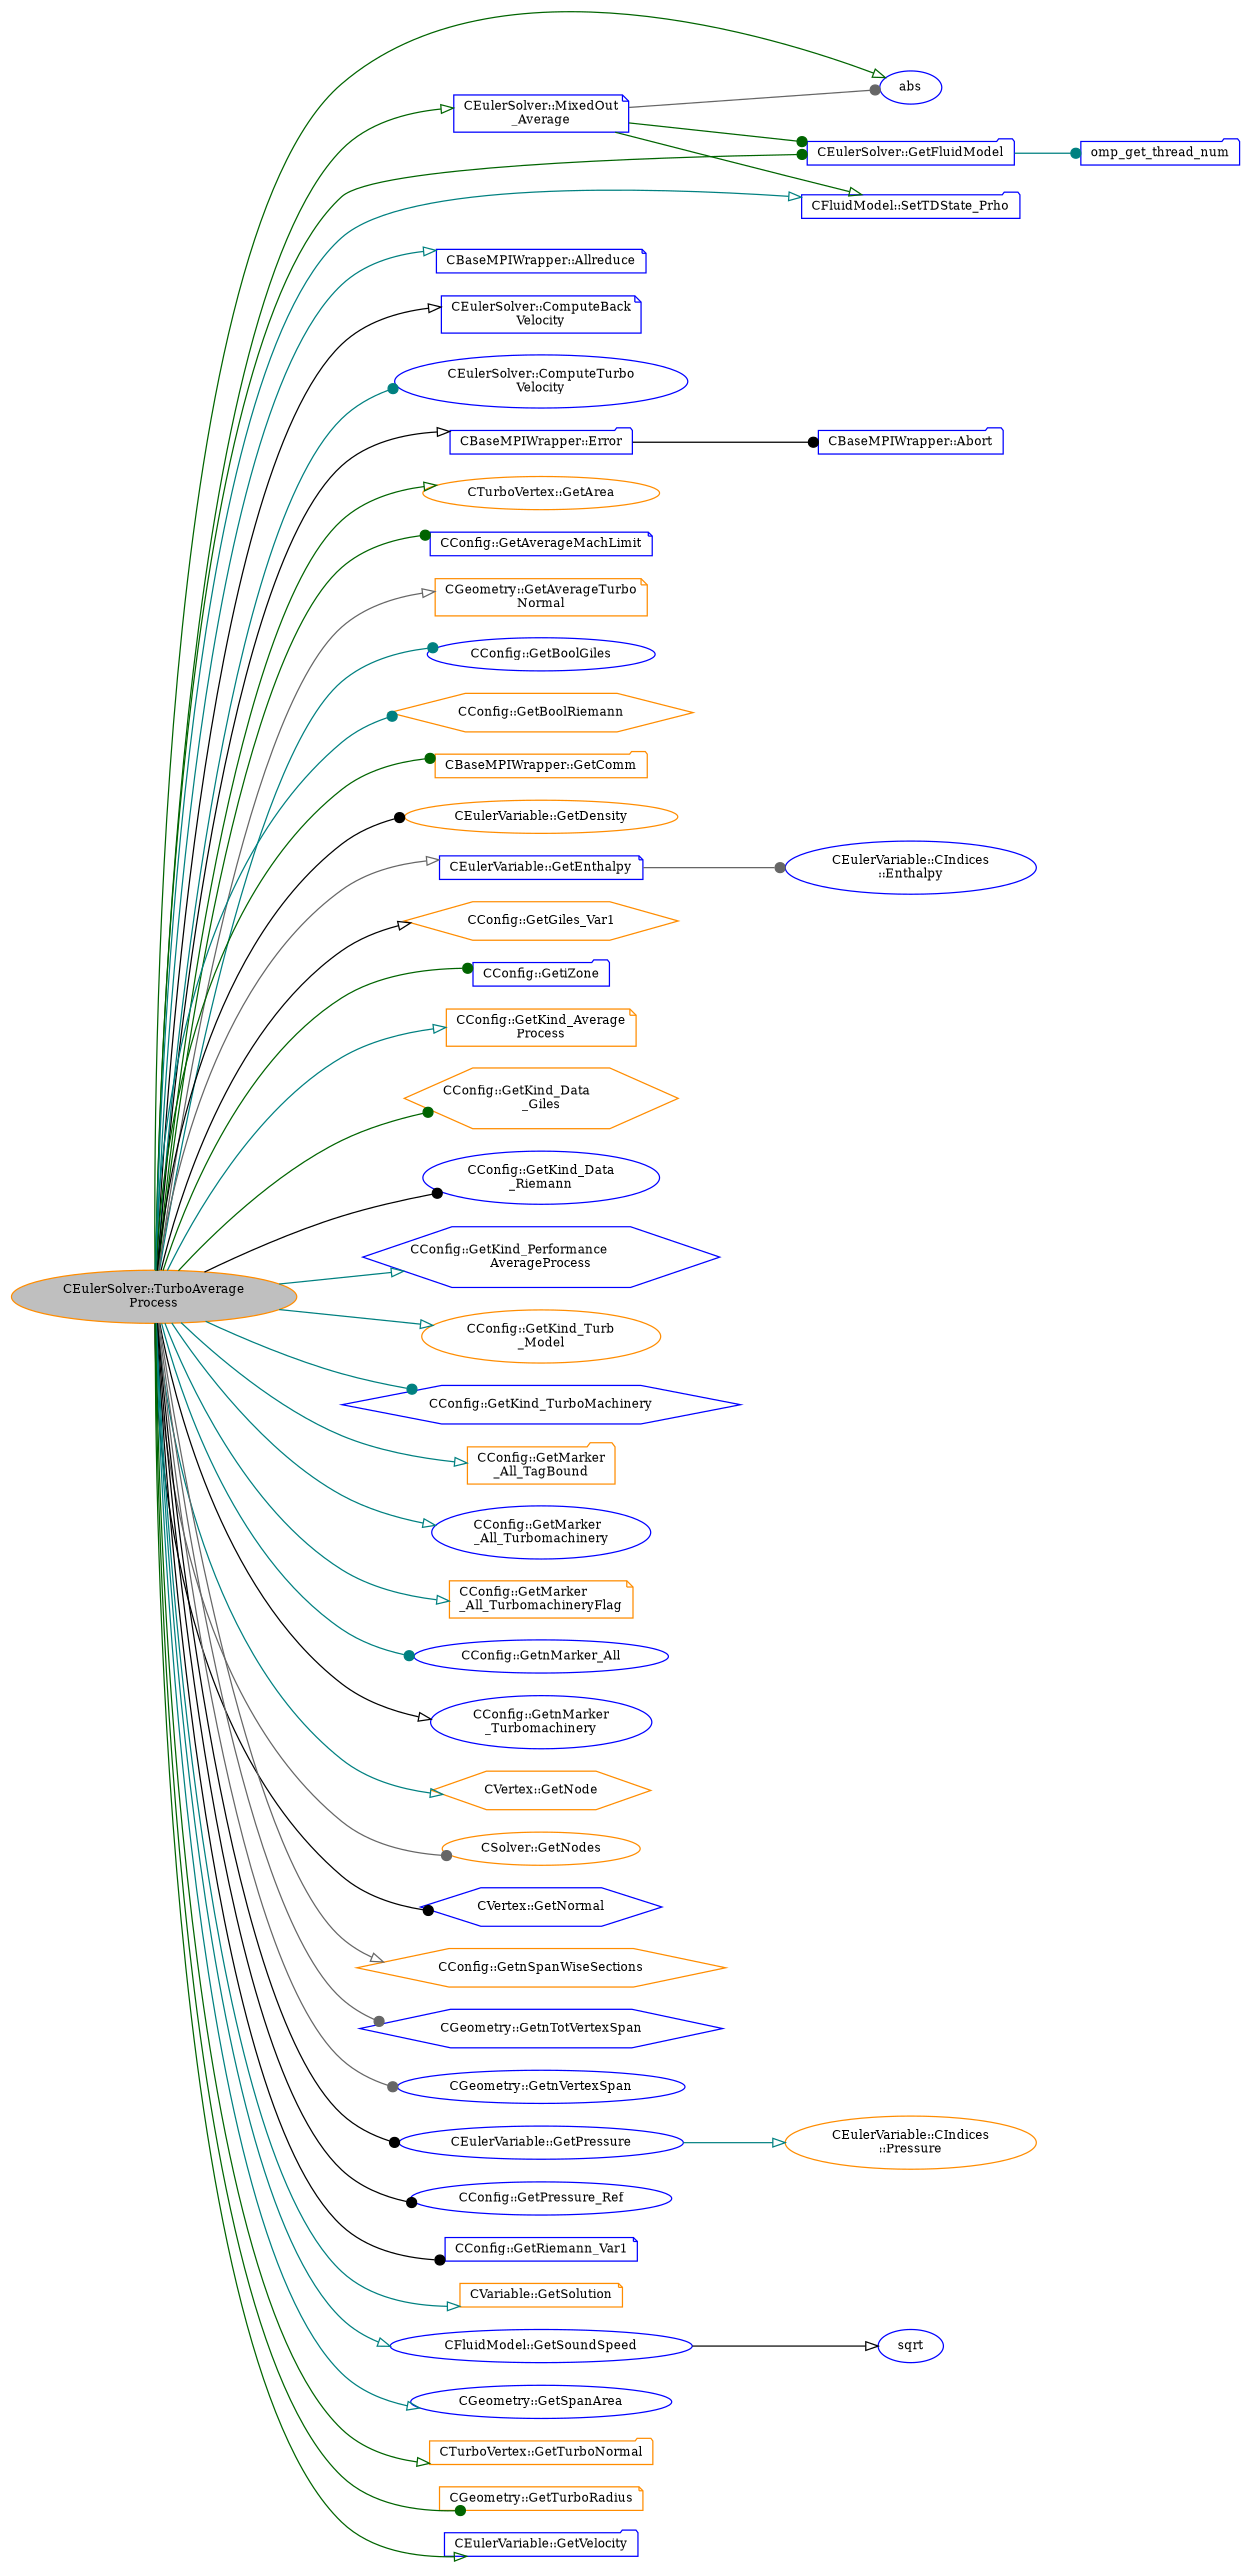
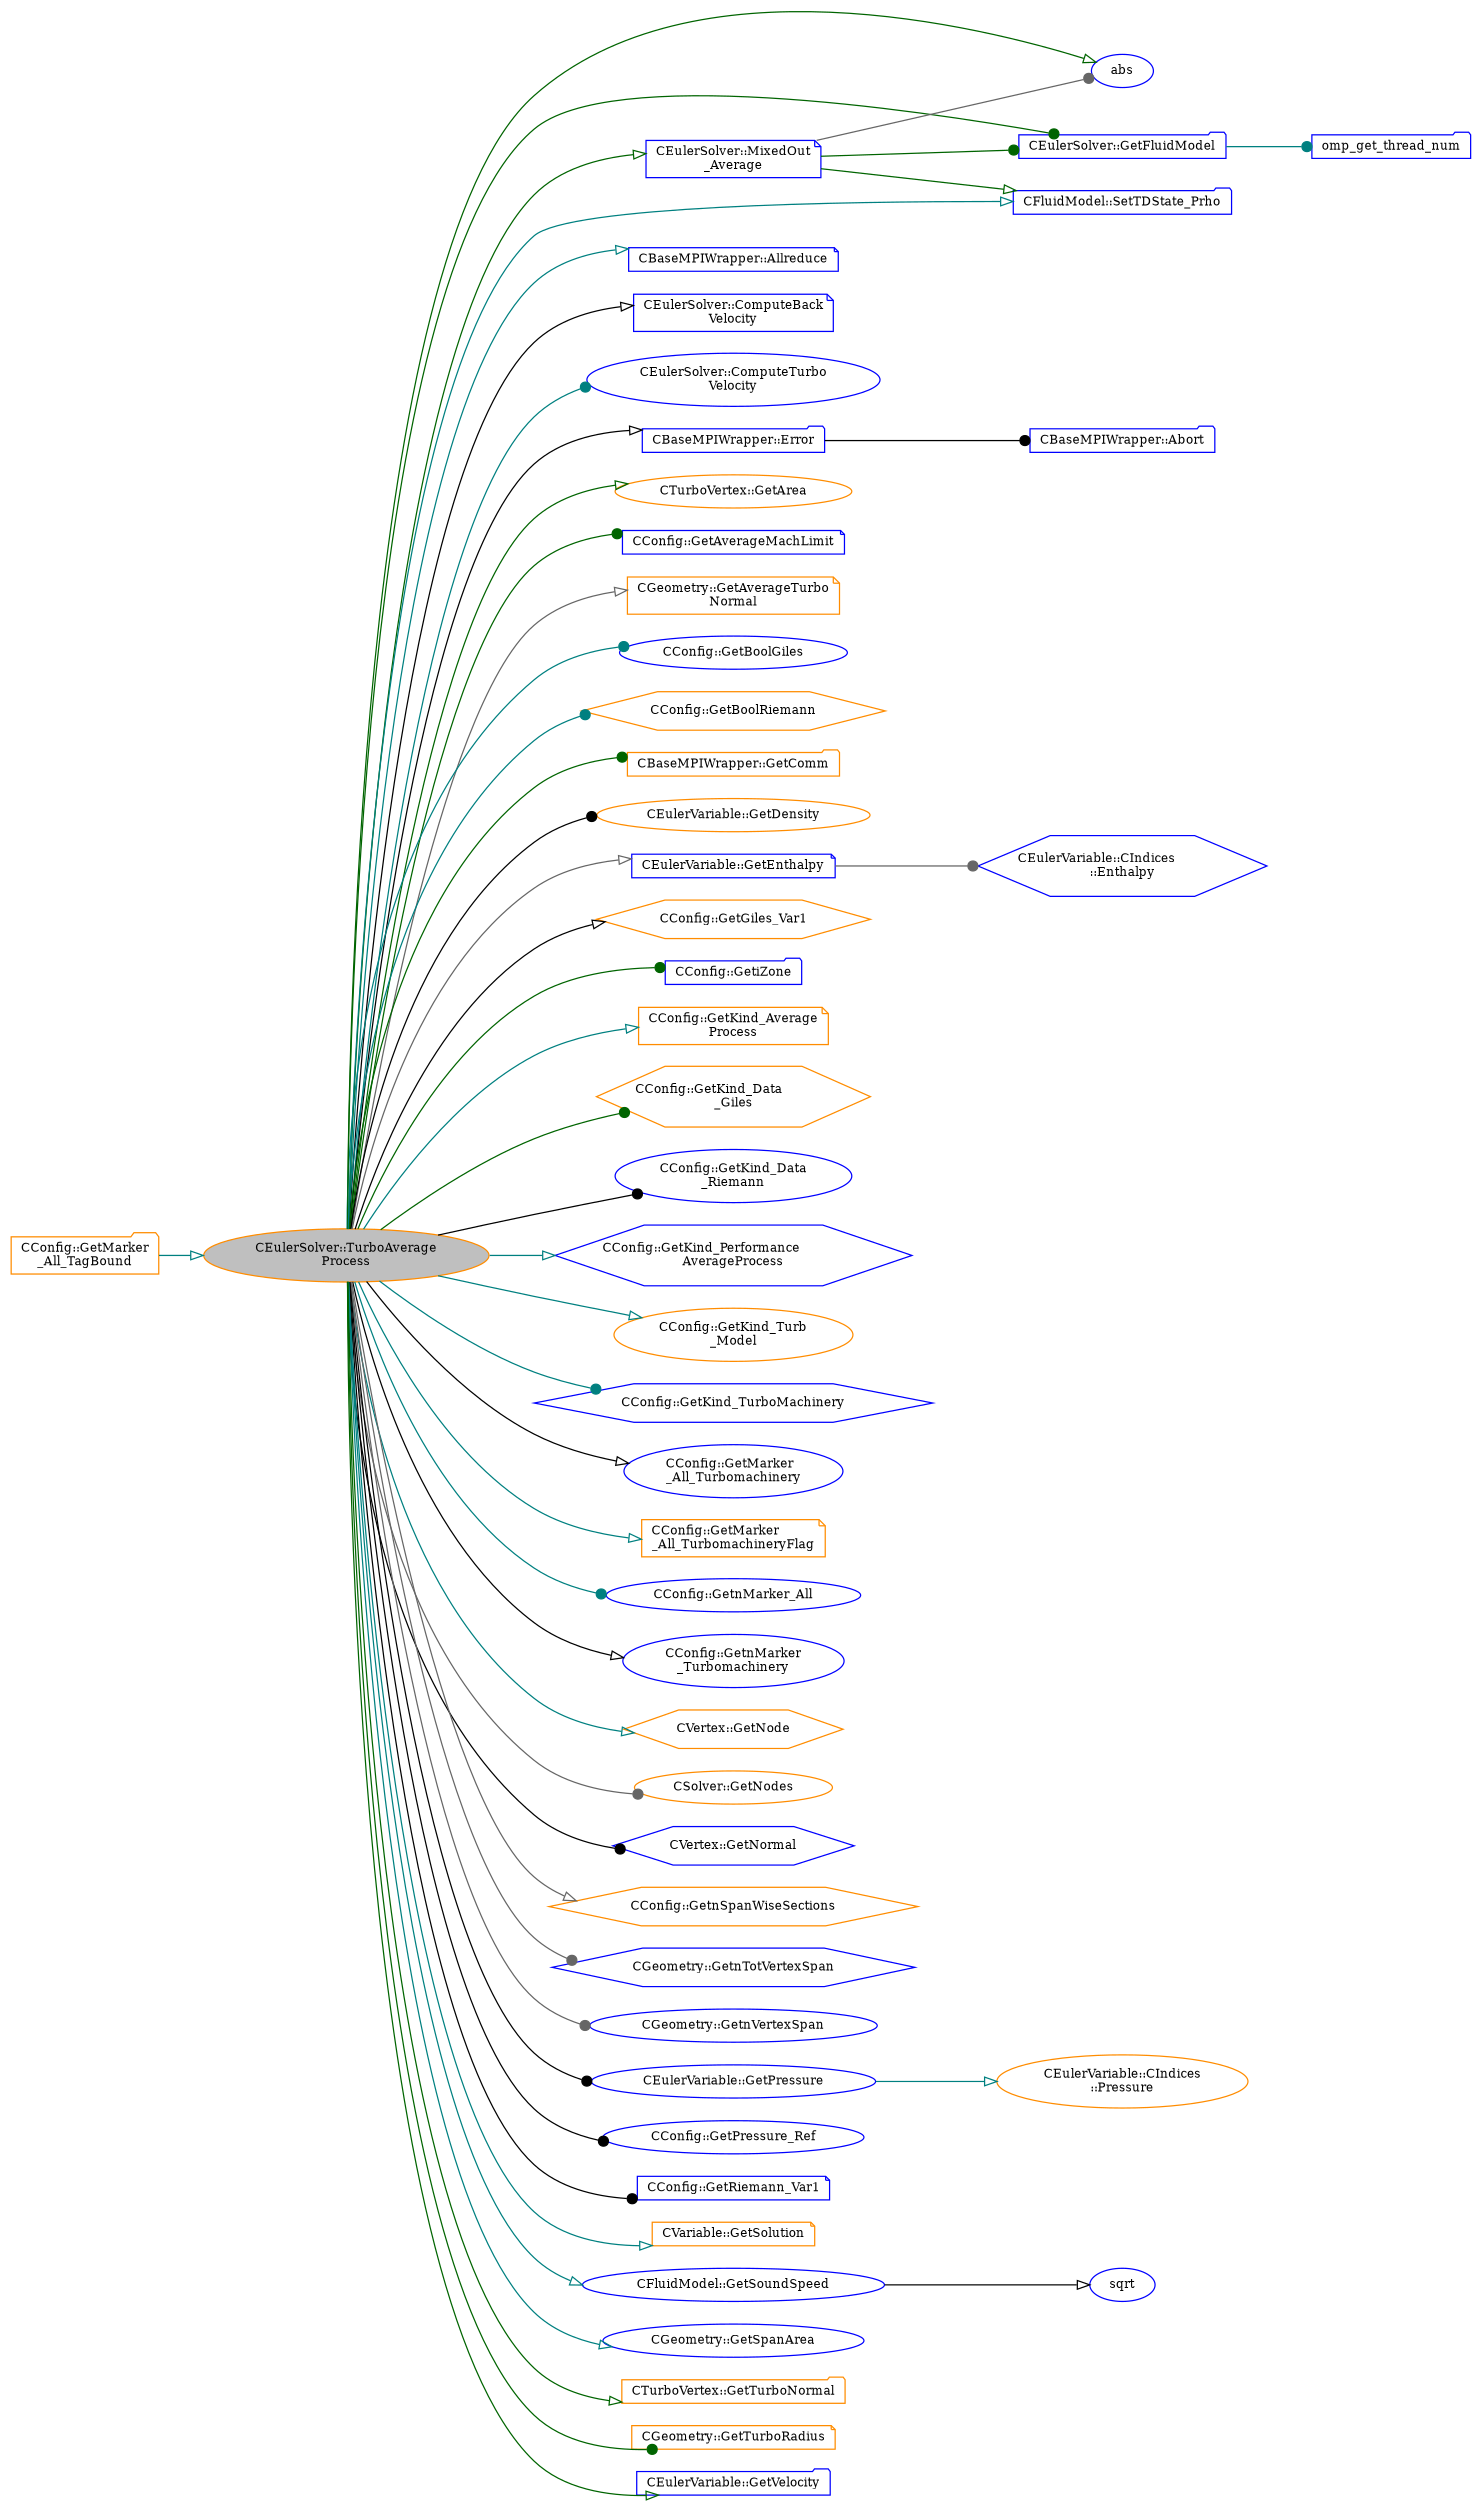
(911, 868) -> (1122, 866)
(305, 1418) -> (175, 1255)
(278, 1449) -> (475, 1395)
